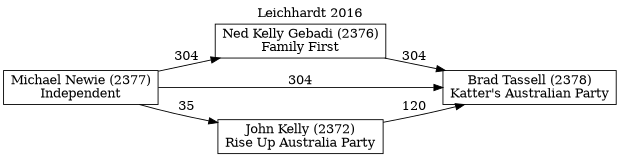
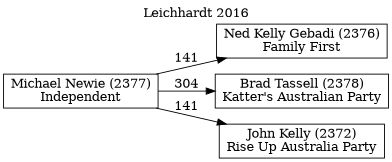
(187, 57) -> (187, 58)
(411, 63) -> none
(187, 107) -> (187, 107)
(420, 115) -> none
